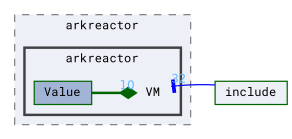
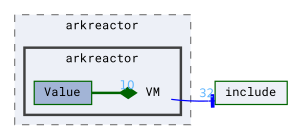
(198, 85) -> (198, 101)
